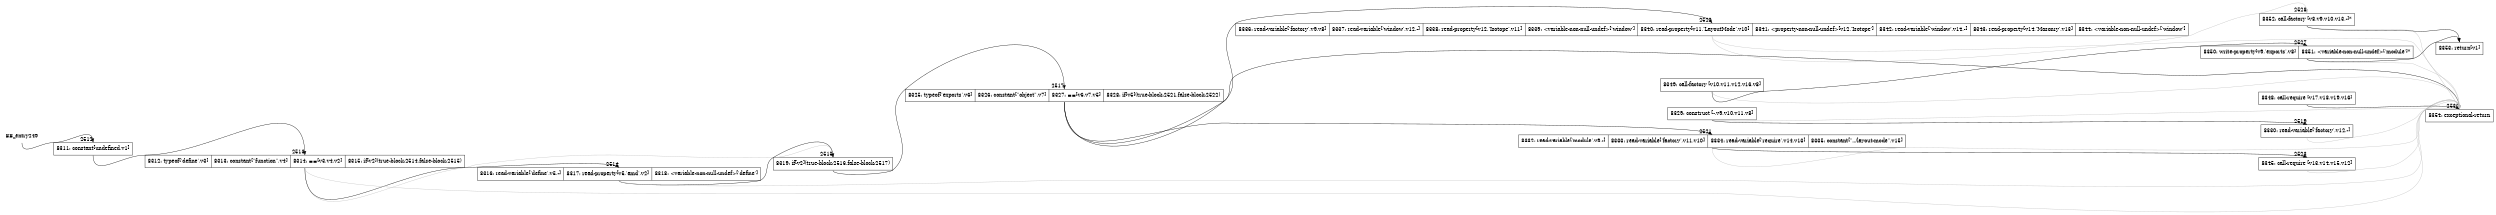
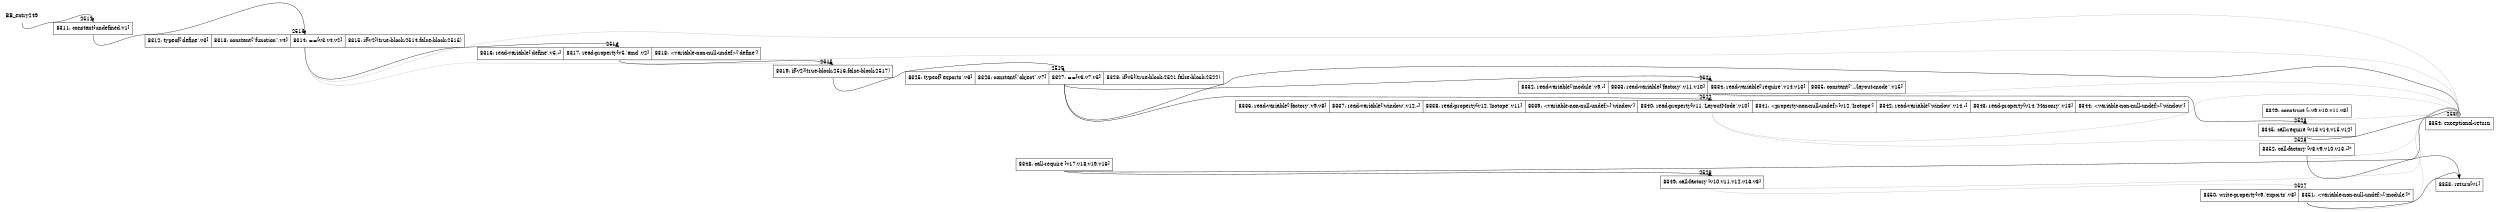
(2019, 63) -> (2008, 189)
(2307, 131) -> none
(2403, 161) -> (2384, 129)
none -> (1386, 173)
